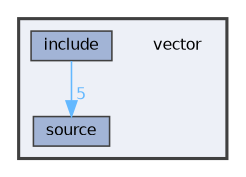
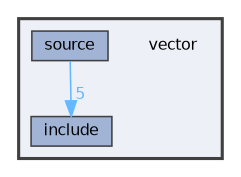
(71, 81) -> (71, 81)
